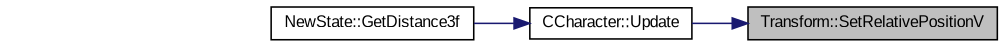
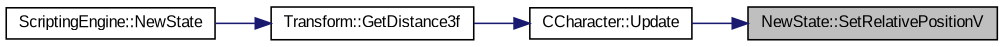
none -> (111, 23)
(372, 23) -> (372, 23)
(873, 23) -> (873, 23)
